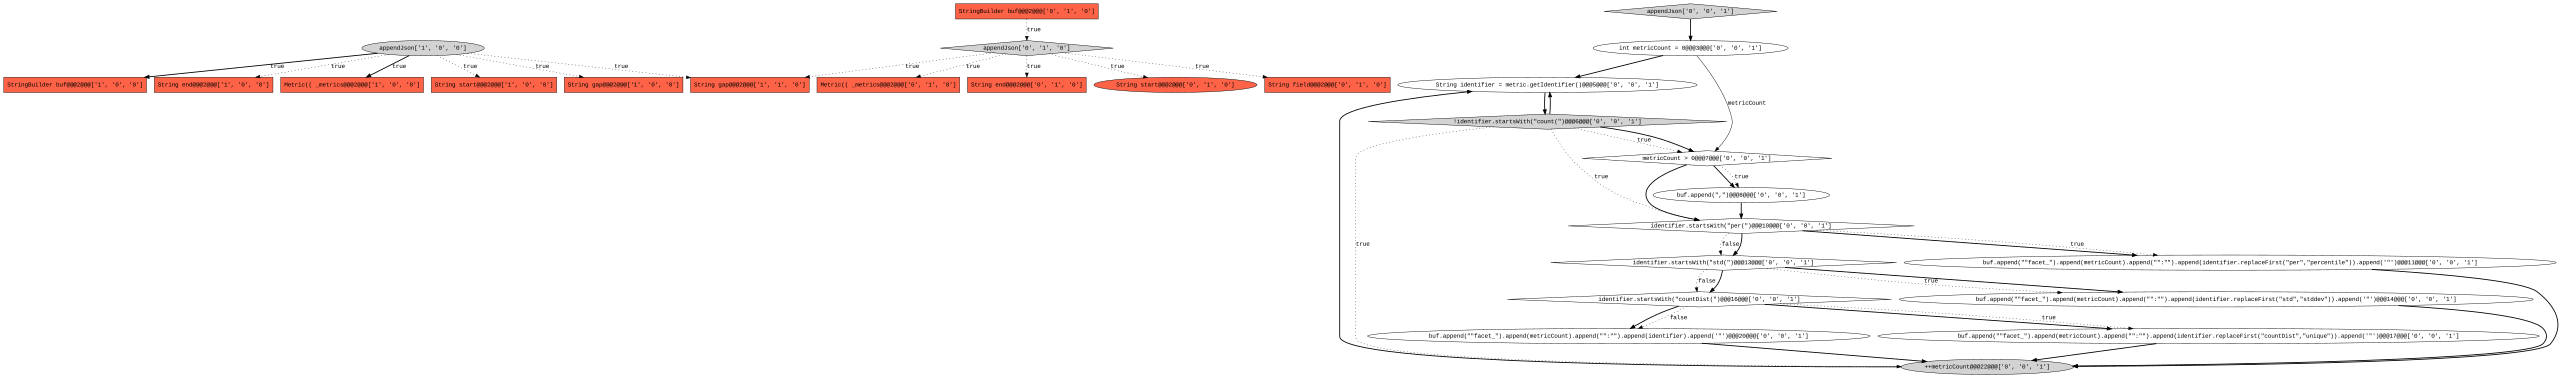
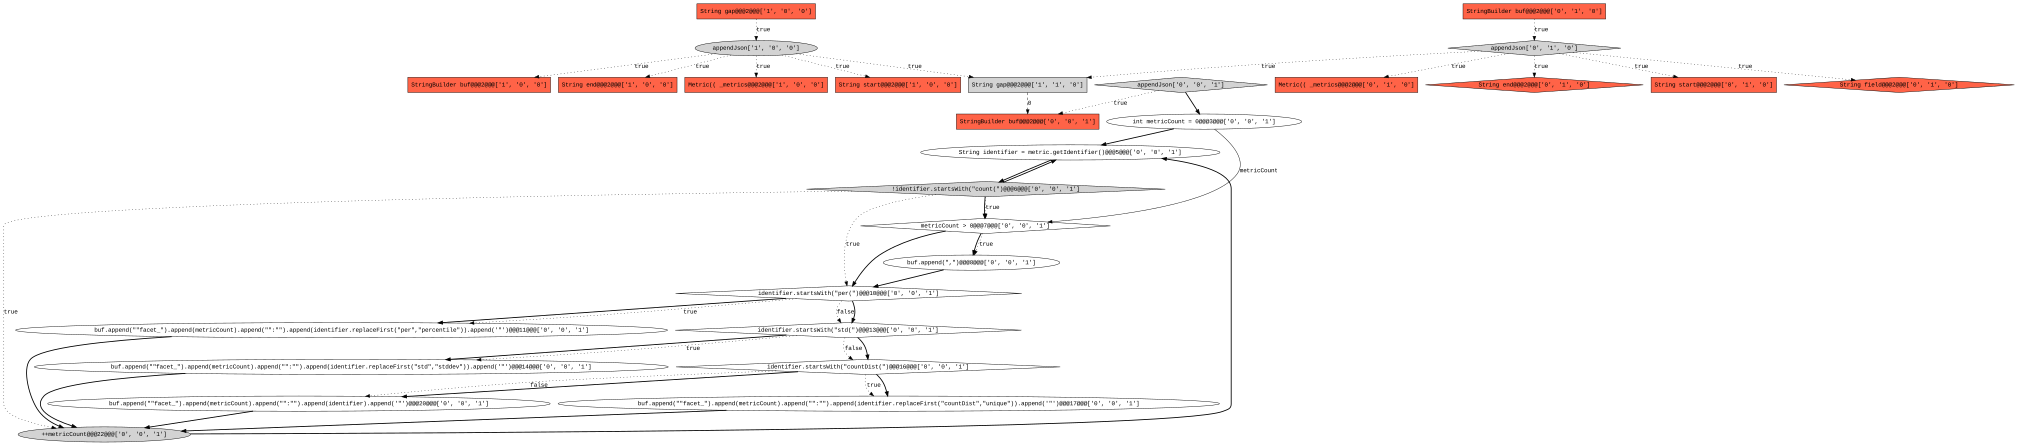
(263, 65) -> (627, 65)
(390, 65) -> (756, 64)
(518, 66) -> (756, 28)
(750, 85) -> (1028, 85)
(1027, 85) -> (1534, 85)
(1175, 85) -> (1714, 85)
(1327, 85) -> (1899, 85)
none -> (1028, 122)
